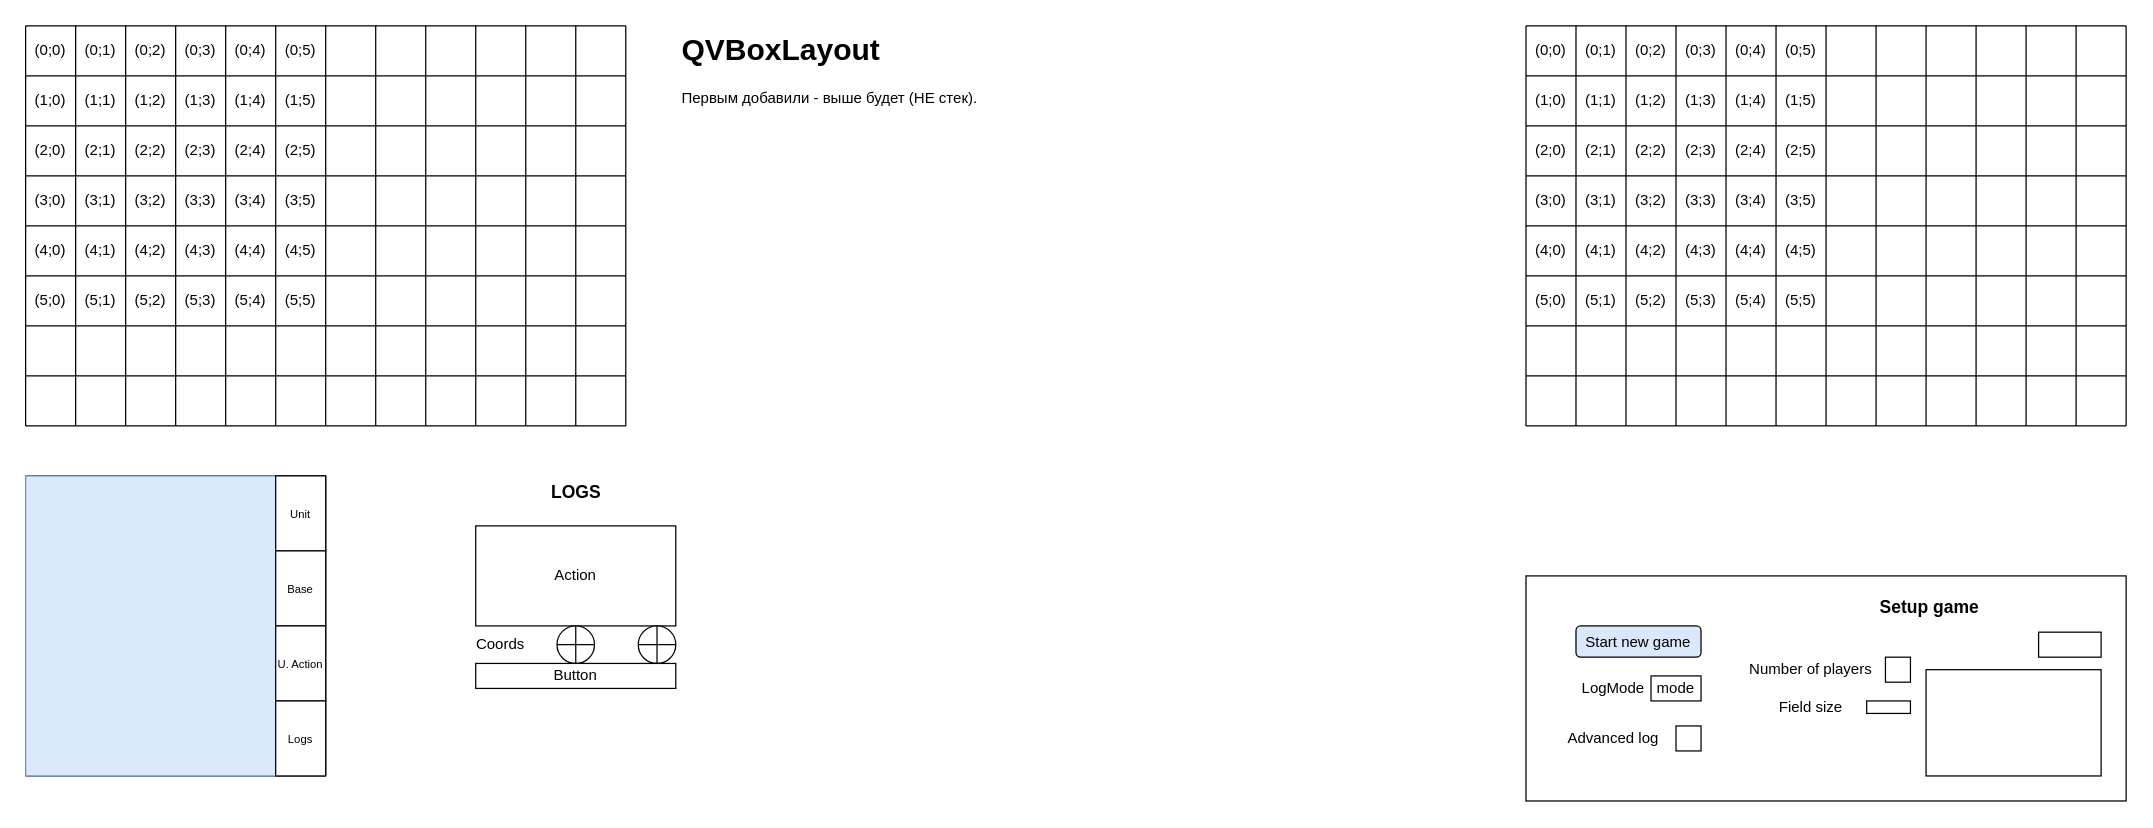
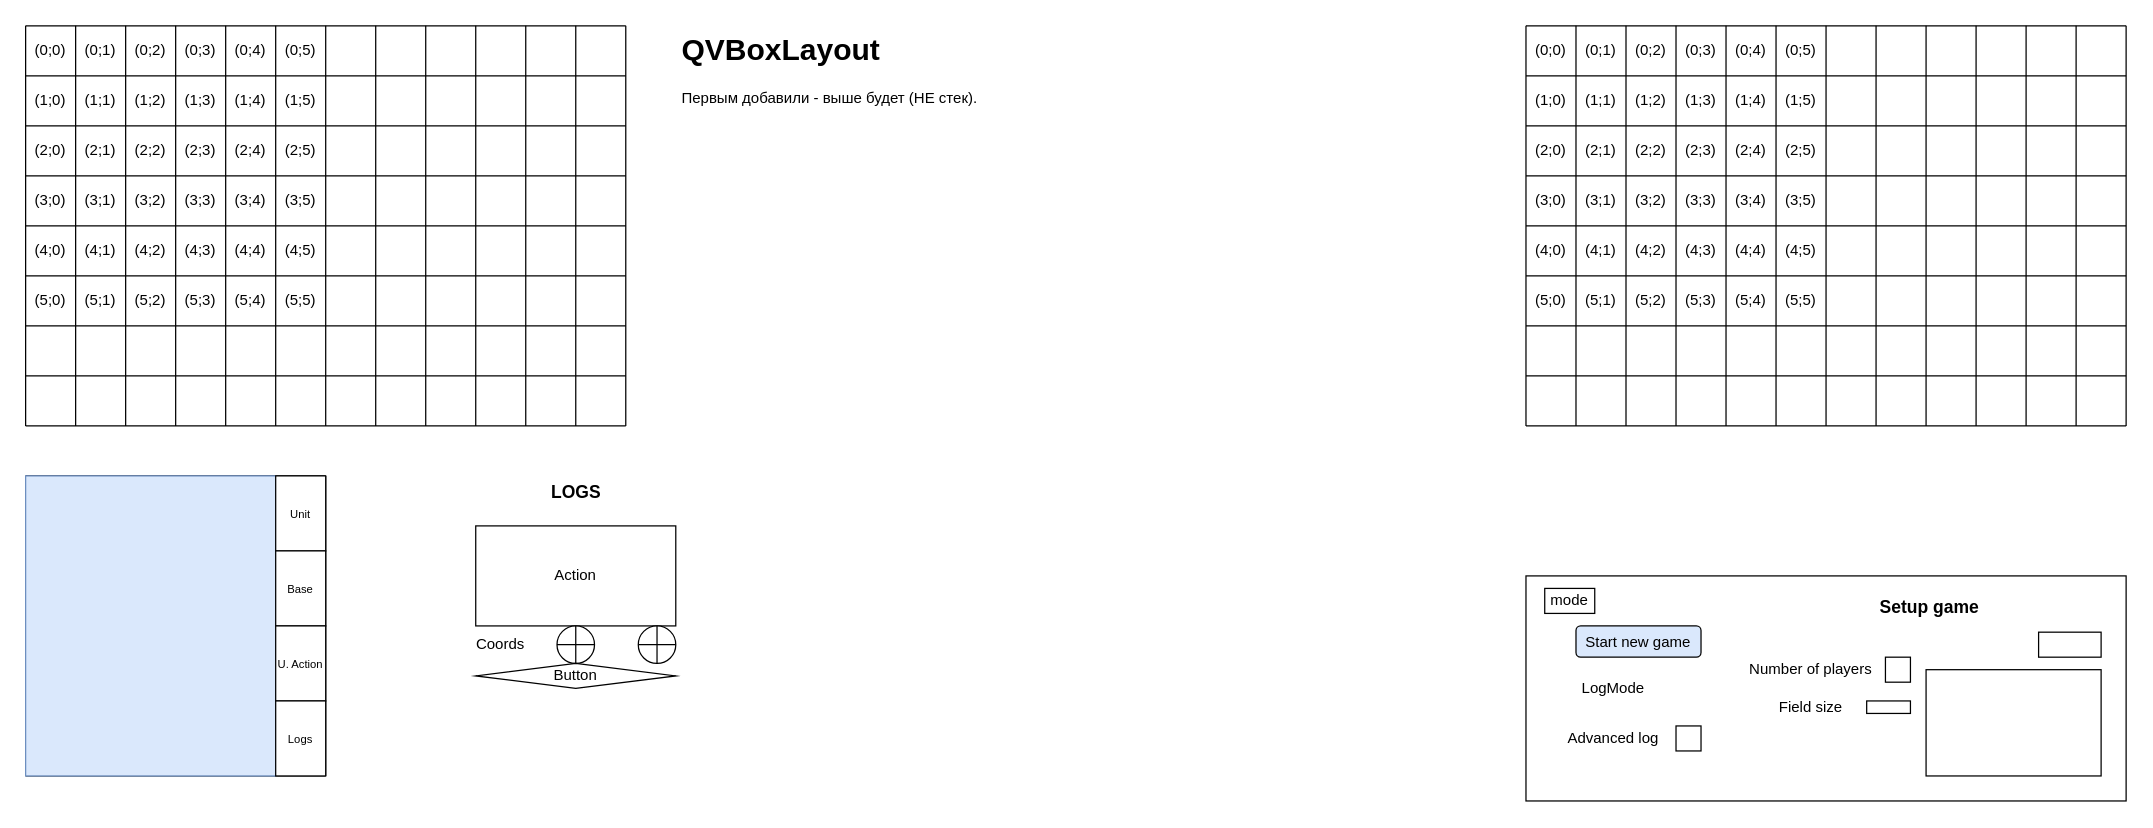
(576, 676) -> (576, 676)
(1676, 688) -> (1569, 601)
